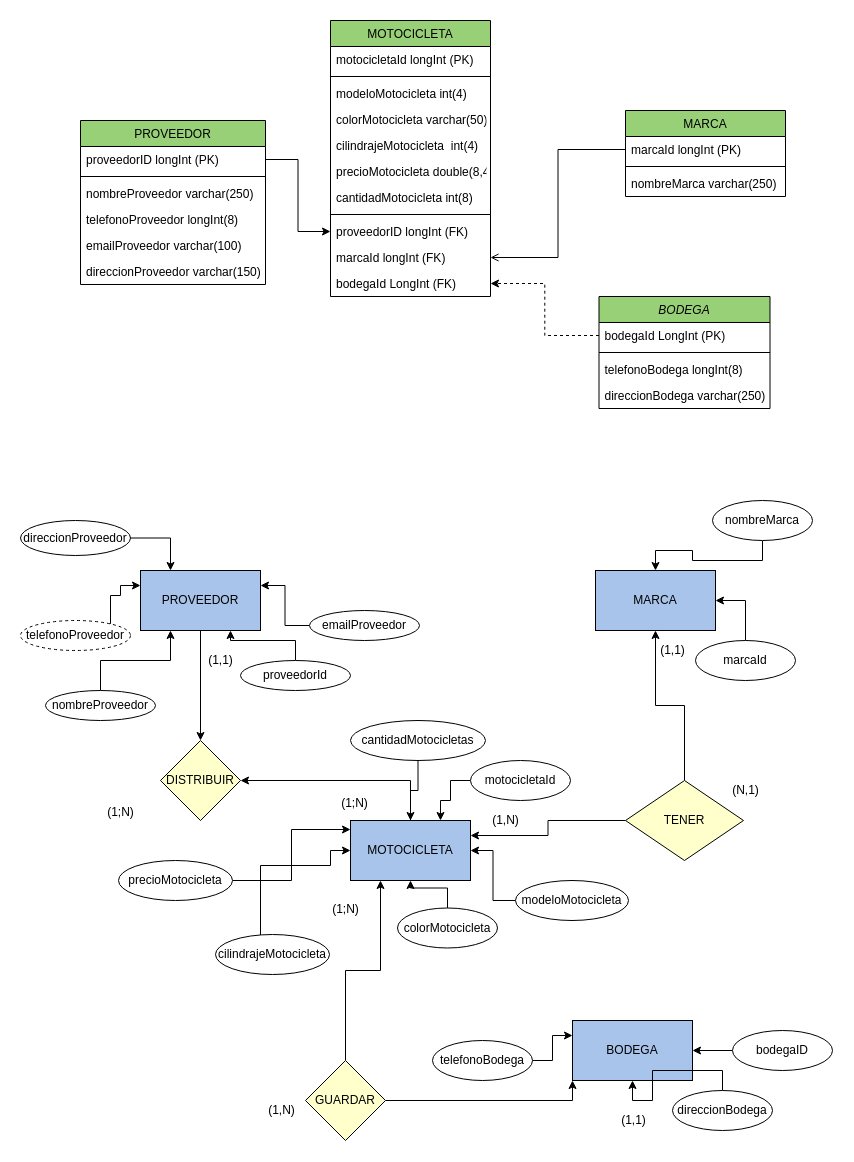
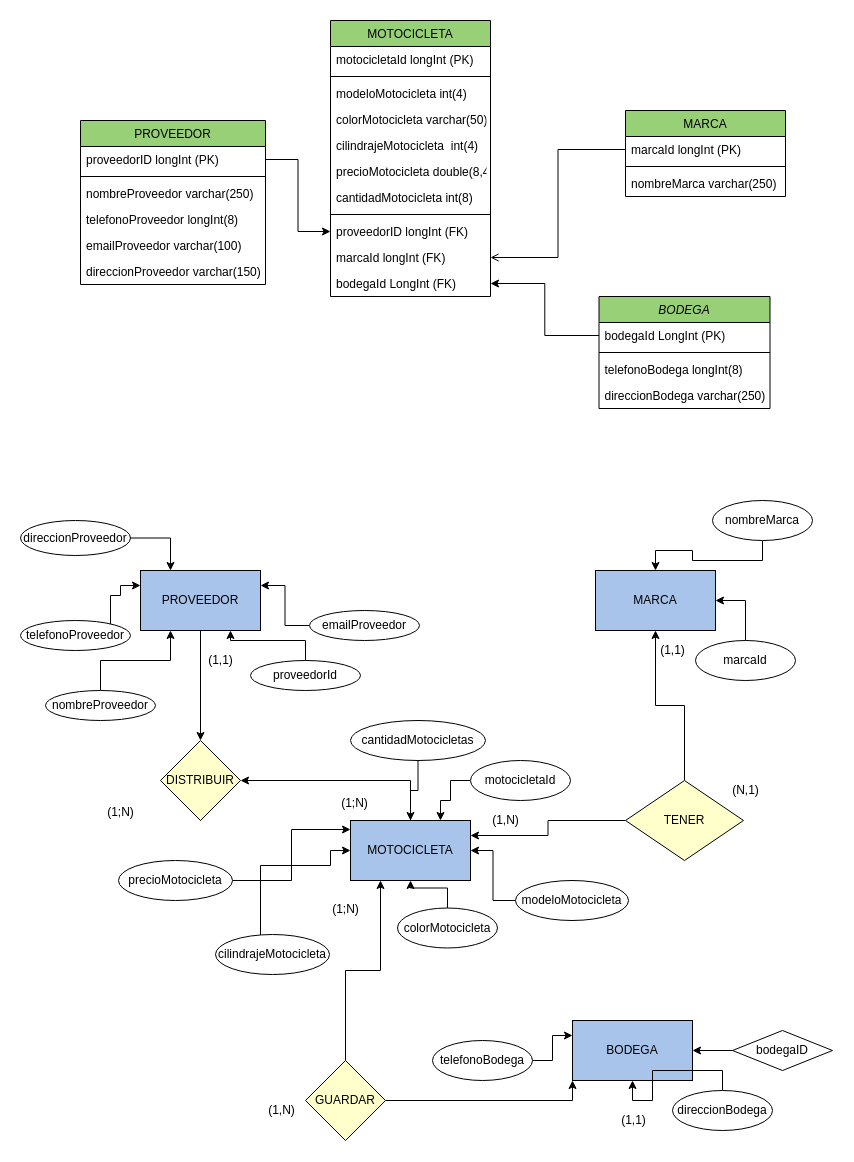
(545, 313) -> (545, 313)
(76, 636) -> (76, 636)
(296, 676) -> (306, 676)
(783, 1051) -> (783, 1051)
